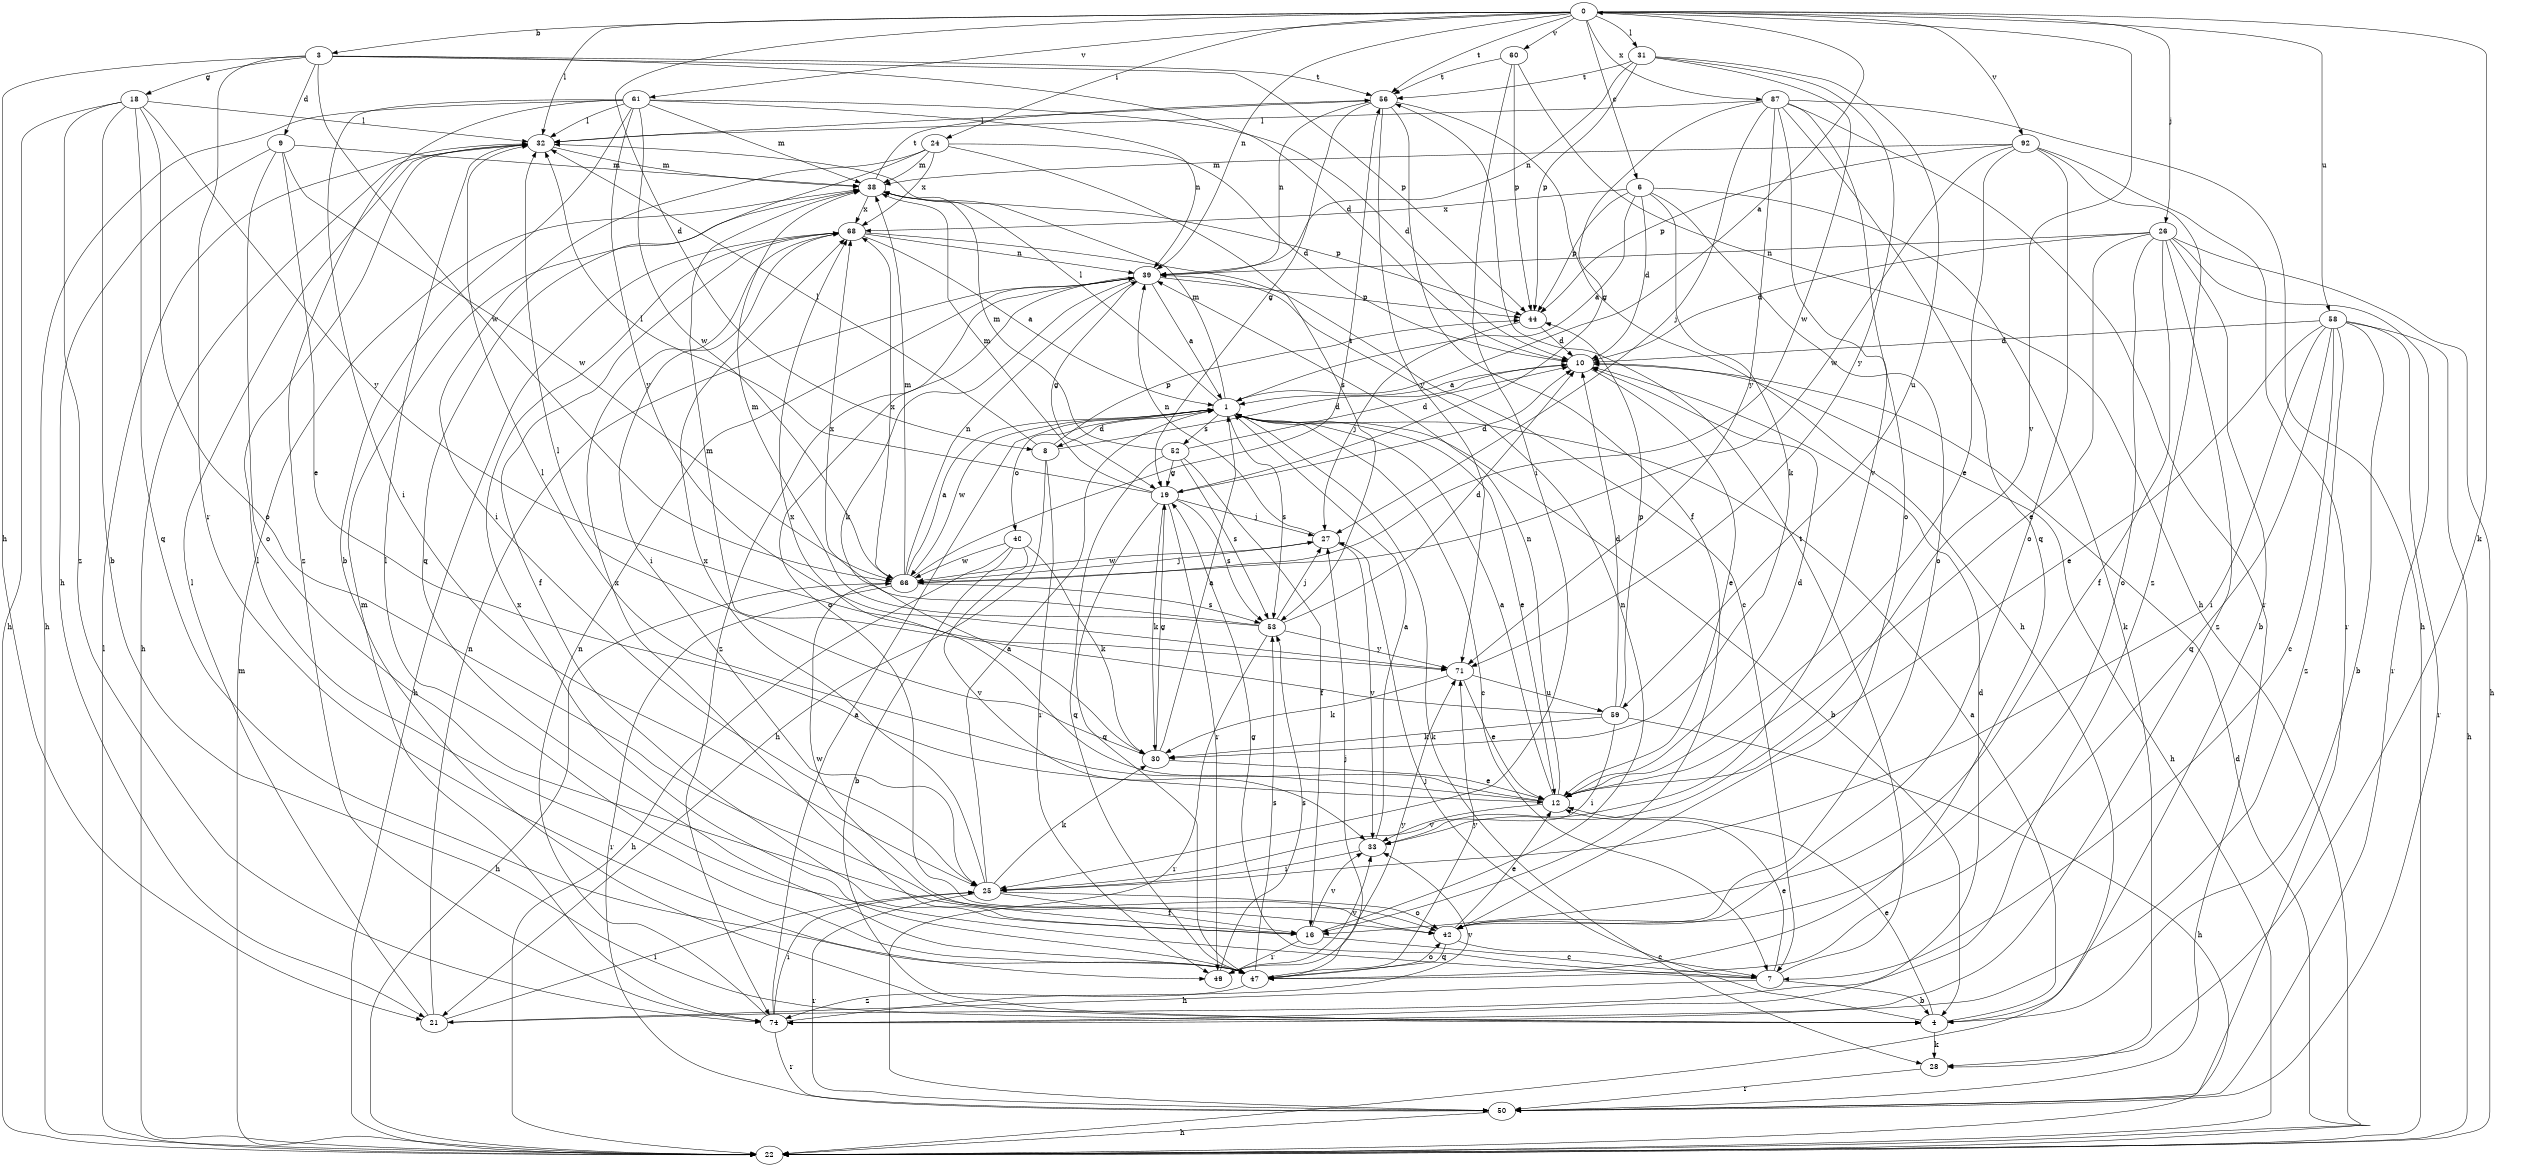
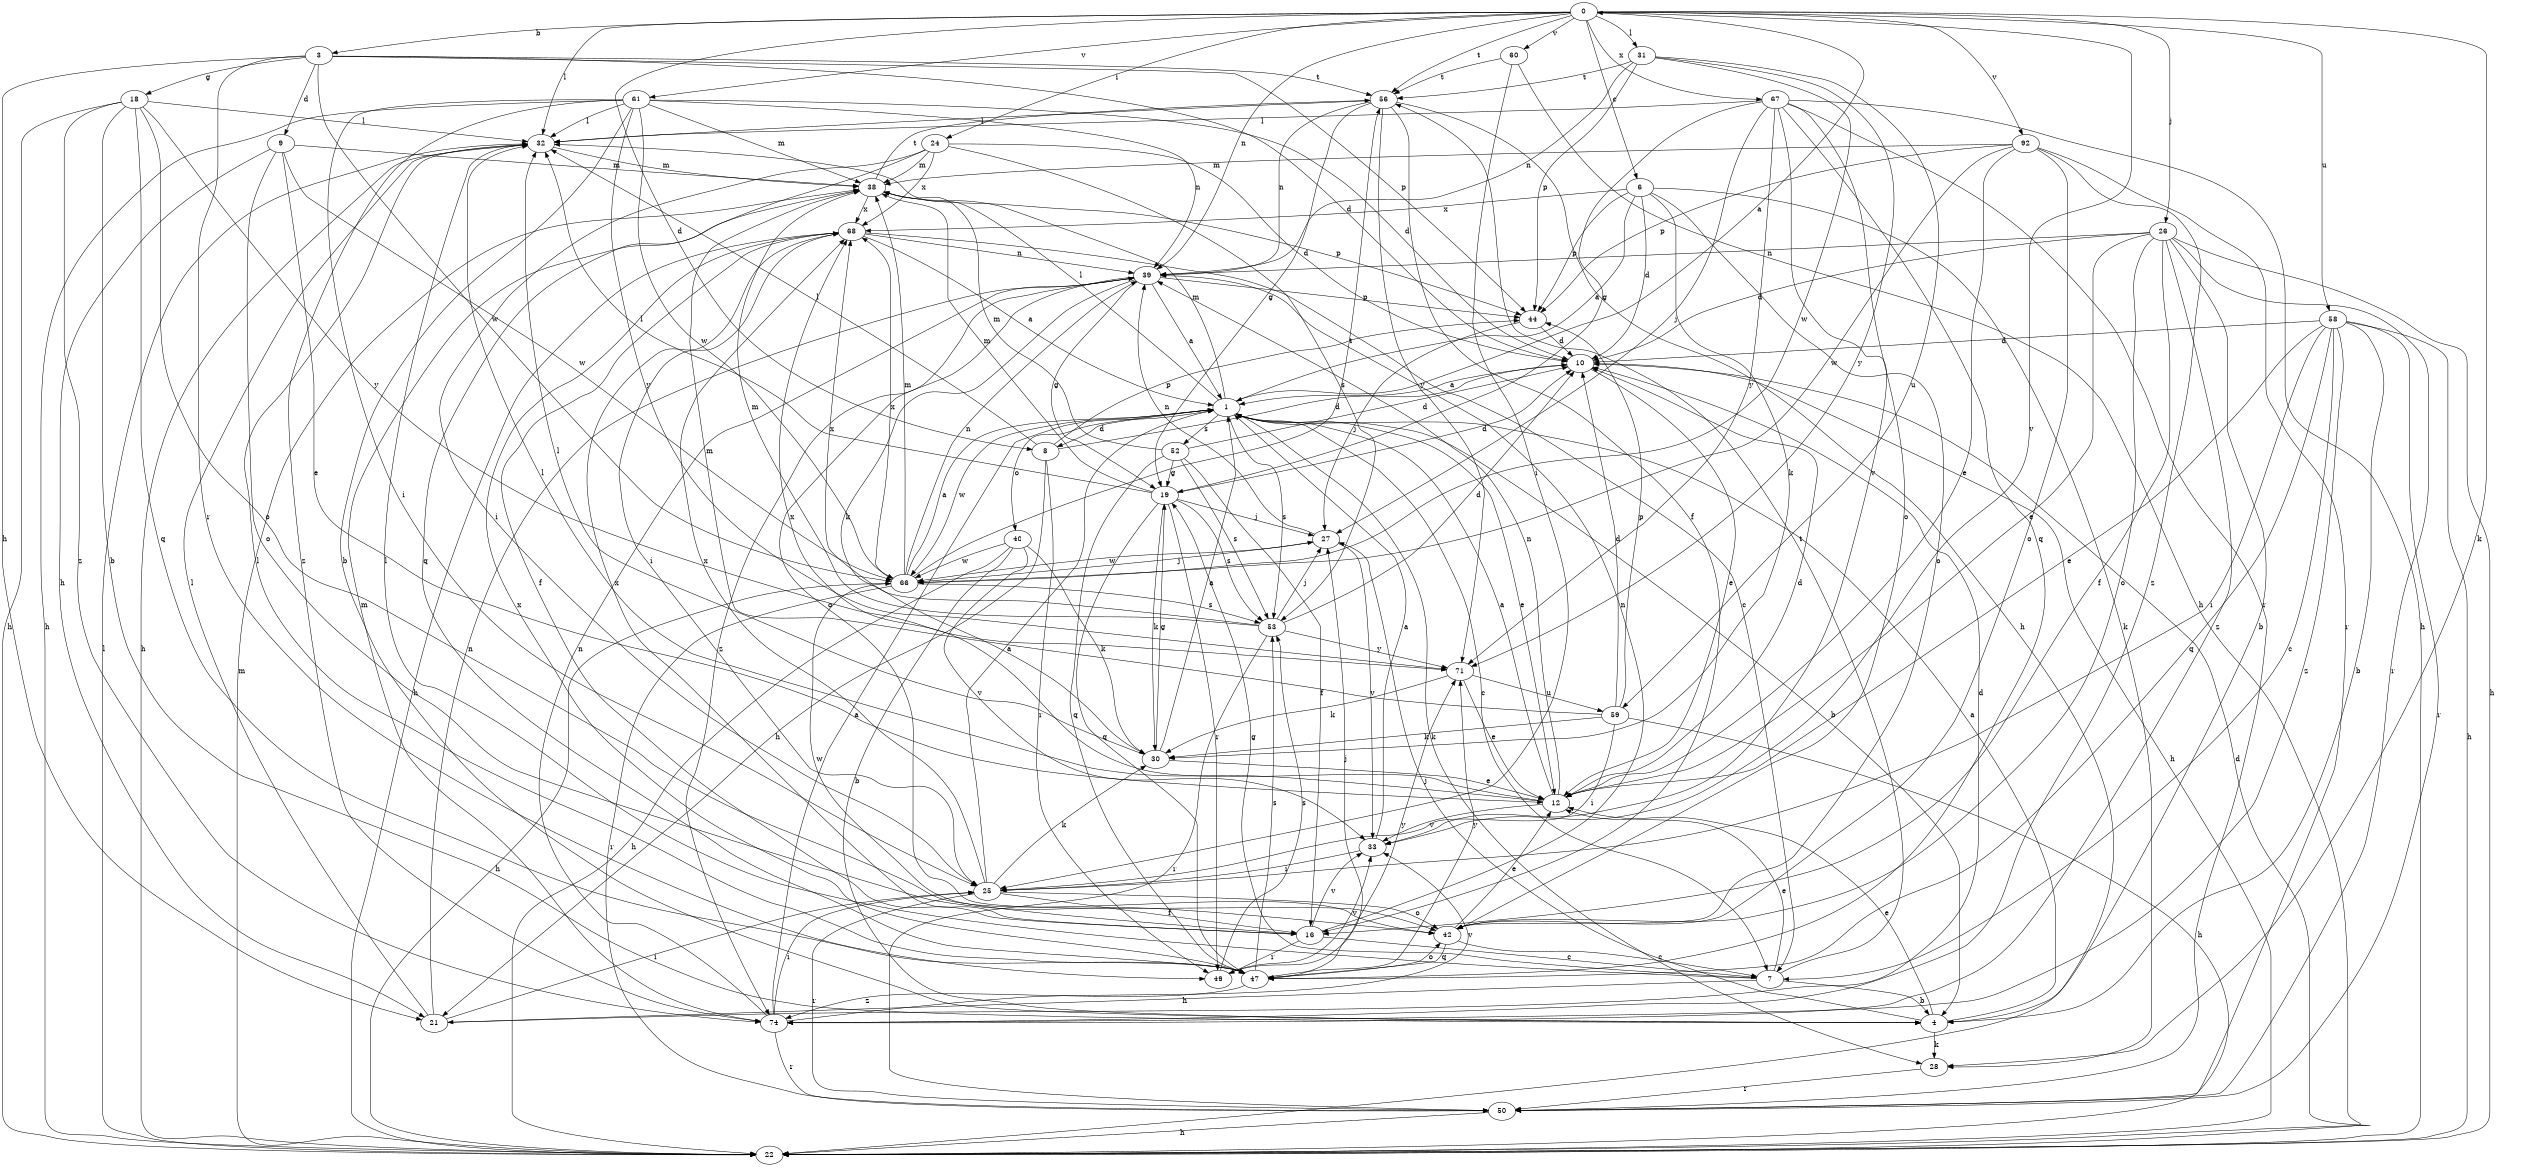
(1776, 100) -> (1776, 100)
(1515, 186) -> none
